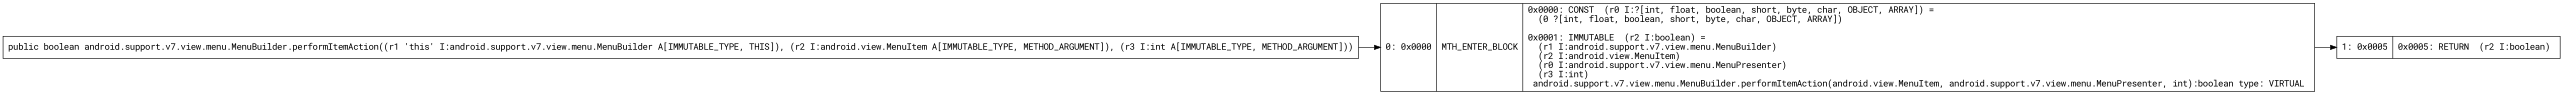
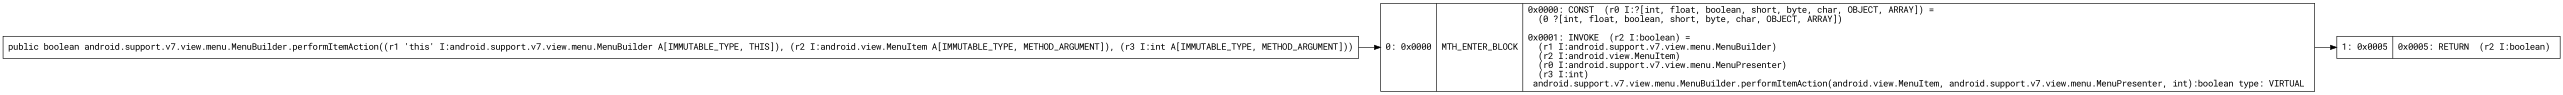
(1619, 38) -> (1612, 38)
